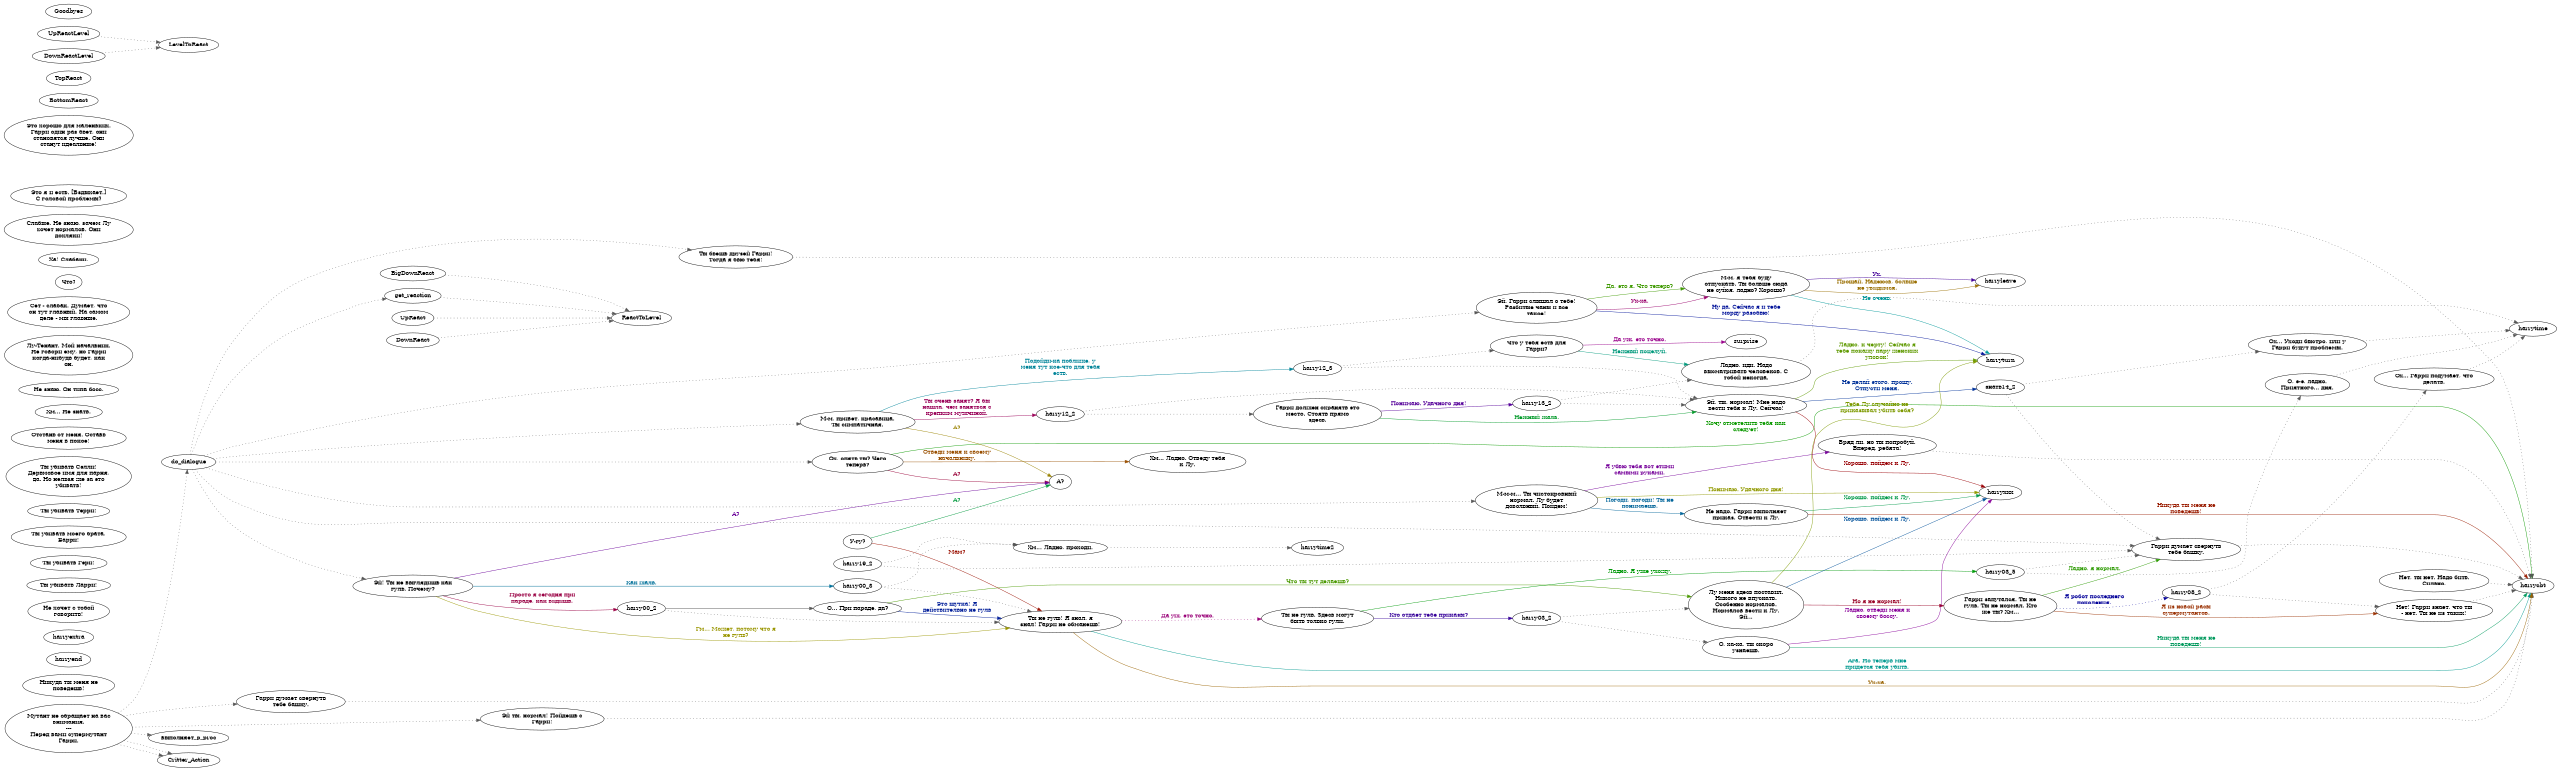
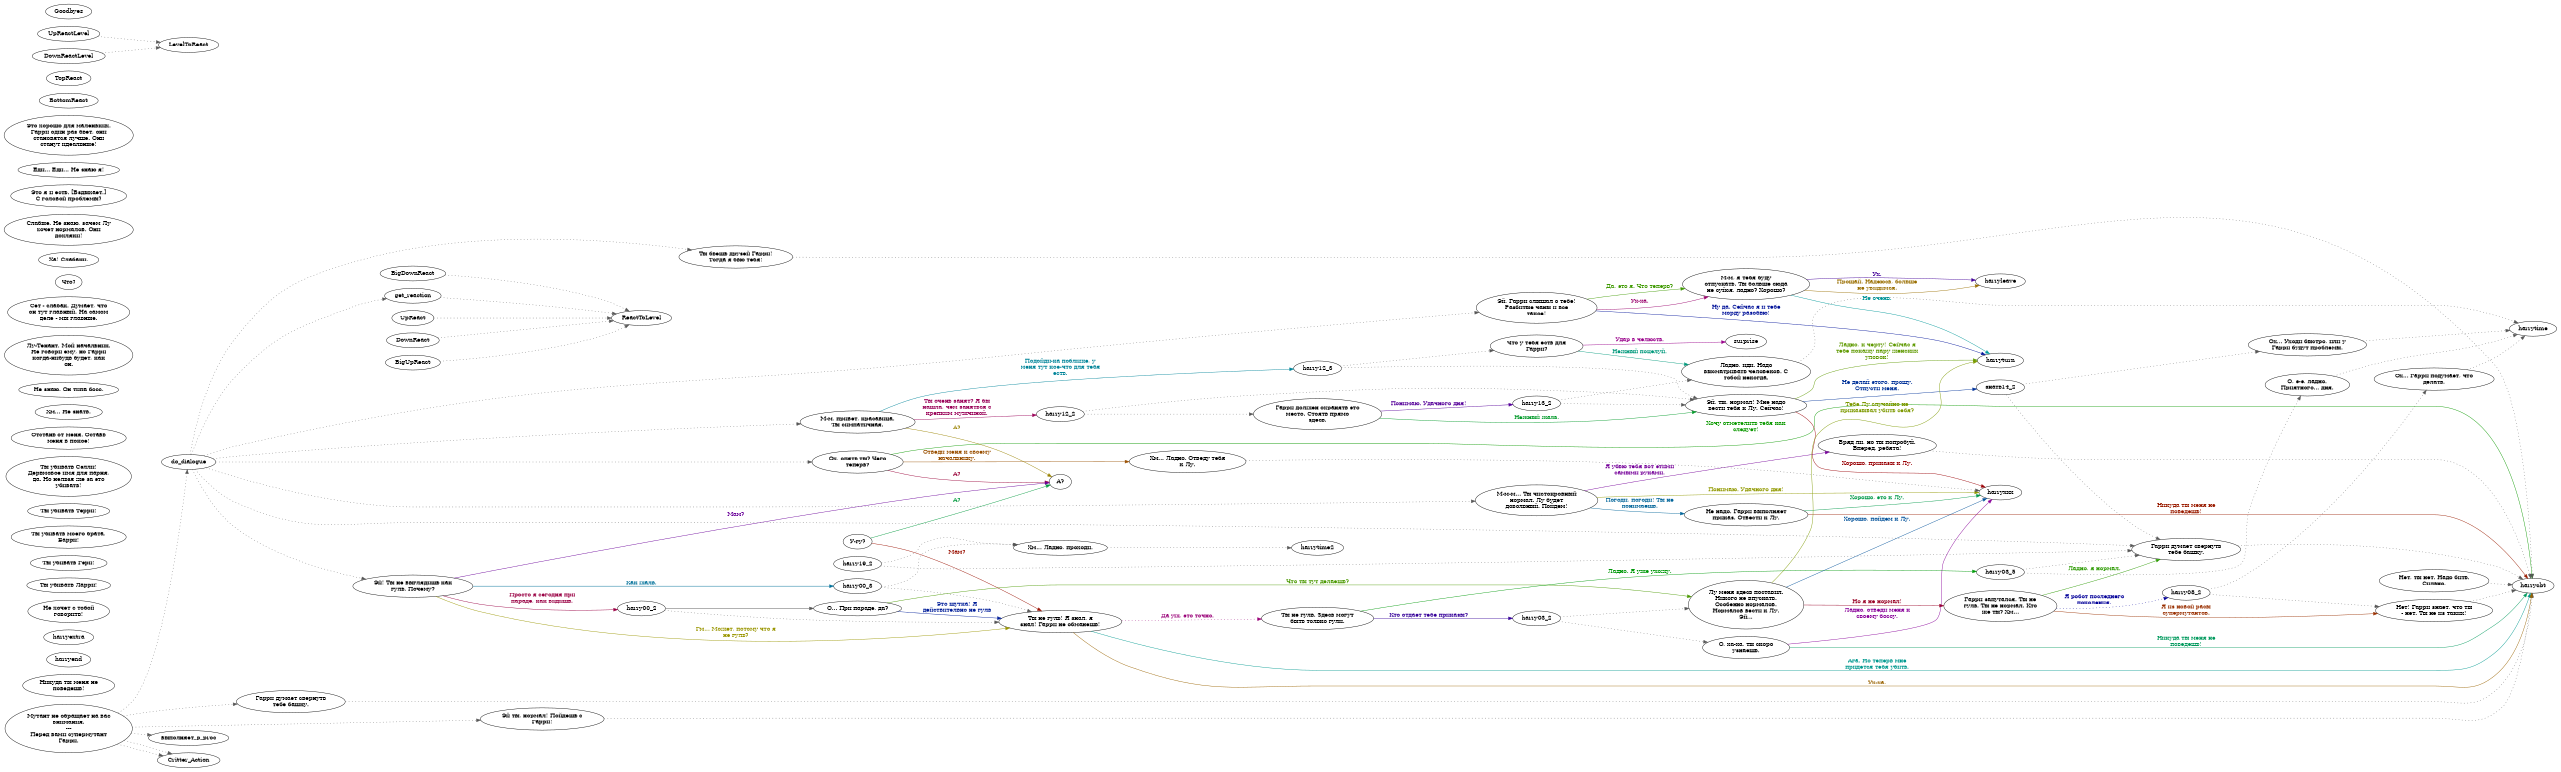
none -> (69, 170)
(1640, 340) -> (1640, 340)
none -> (413, 363)
none -> (1611, 463)
(1877, 463) -> (1877, 463)
(1877, 498) -> (1877, 498)
(736, 515) -> (736, 515)
